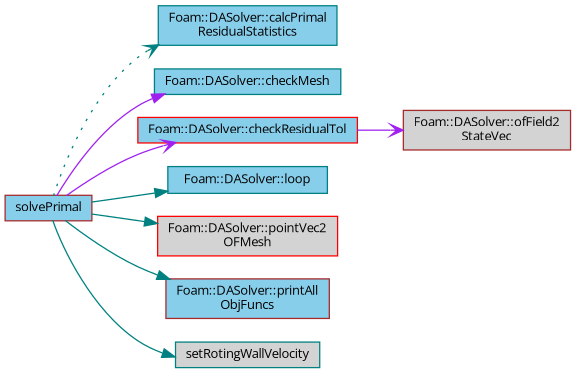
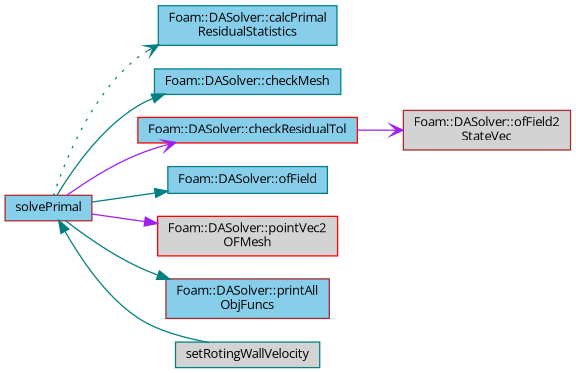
(98, 140) -> (98, 140)
(248, 180) -> (248, 180)
(118, 218) -> (118, 218)
(94, 298) -> (123, 306)
